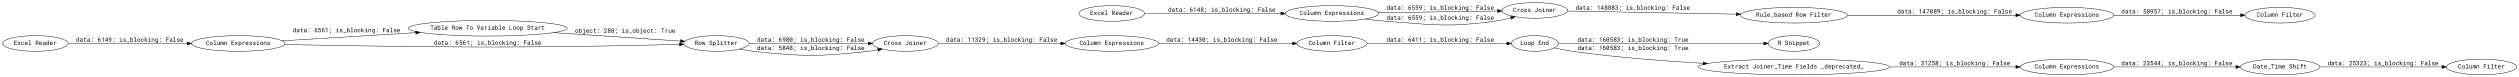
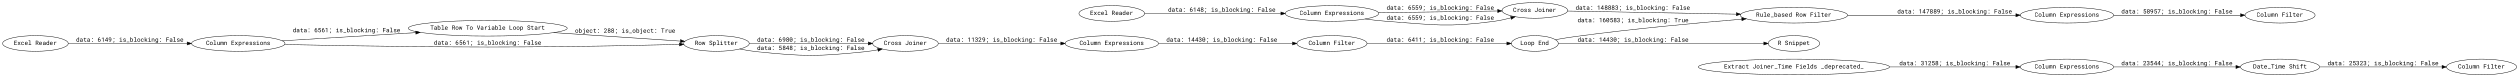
(1633, 40) -> (1633, 40)
(1628, 58) -> (1648, 28)
